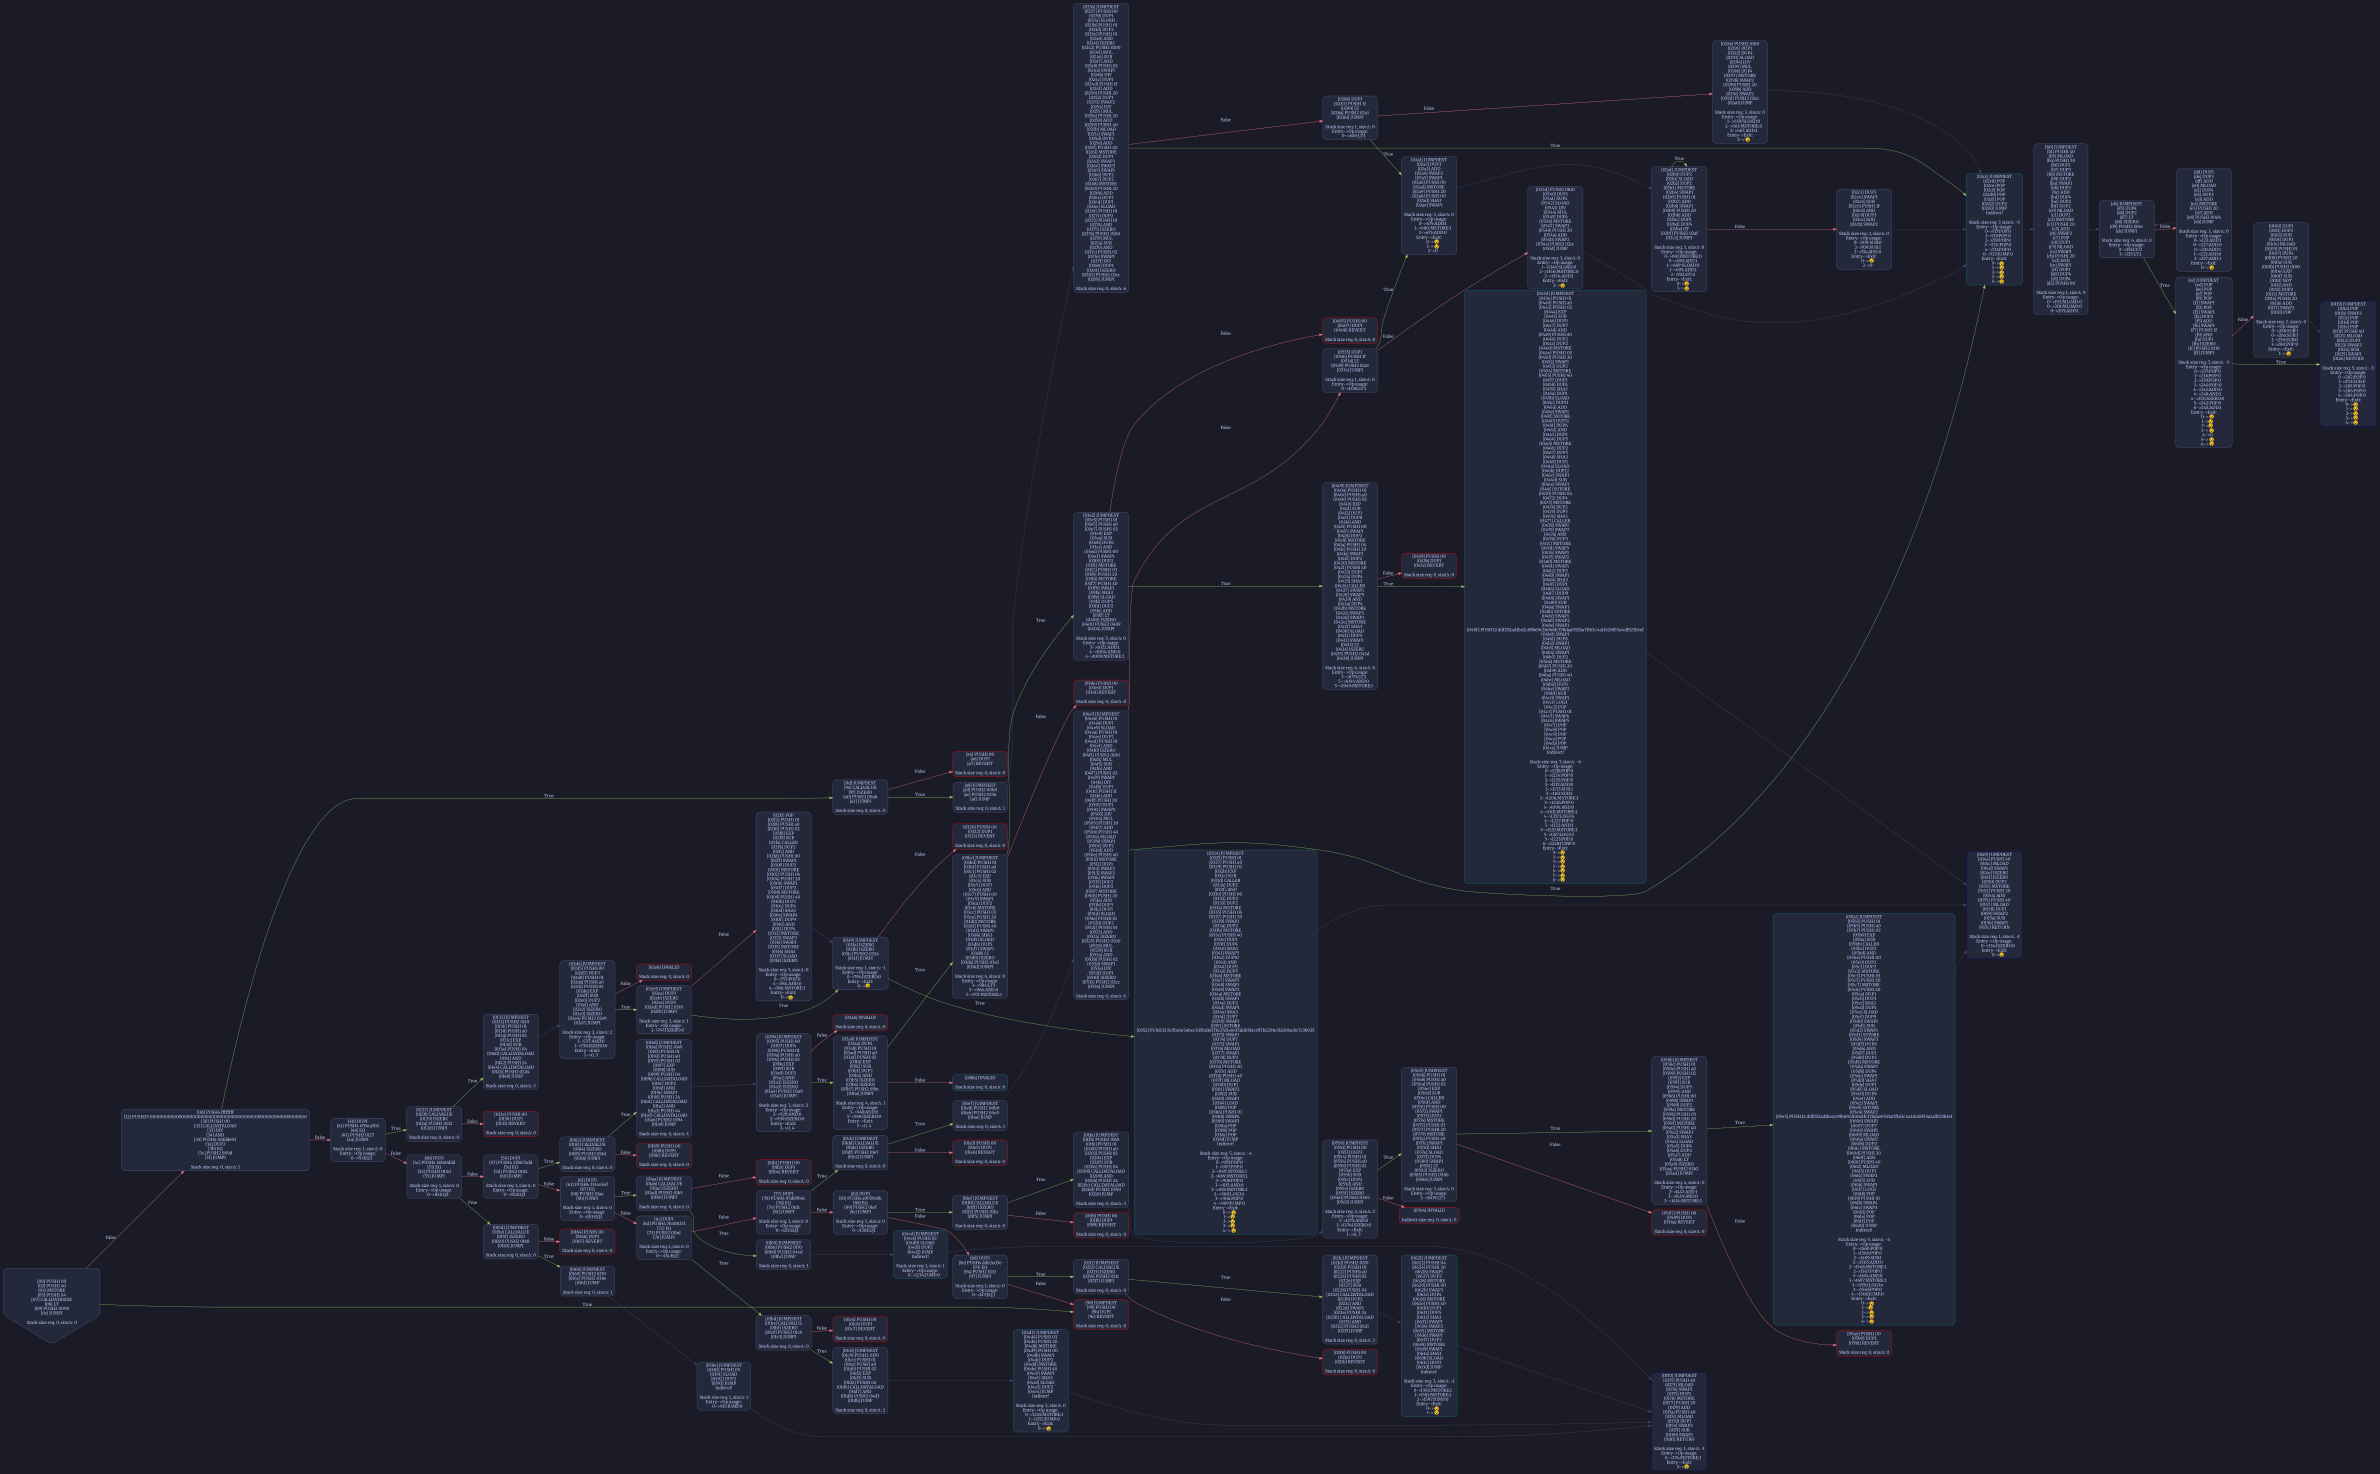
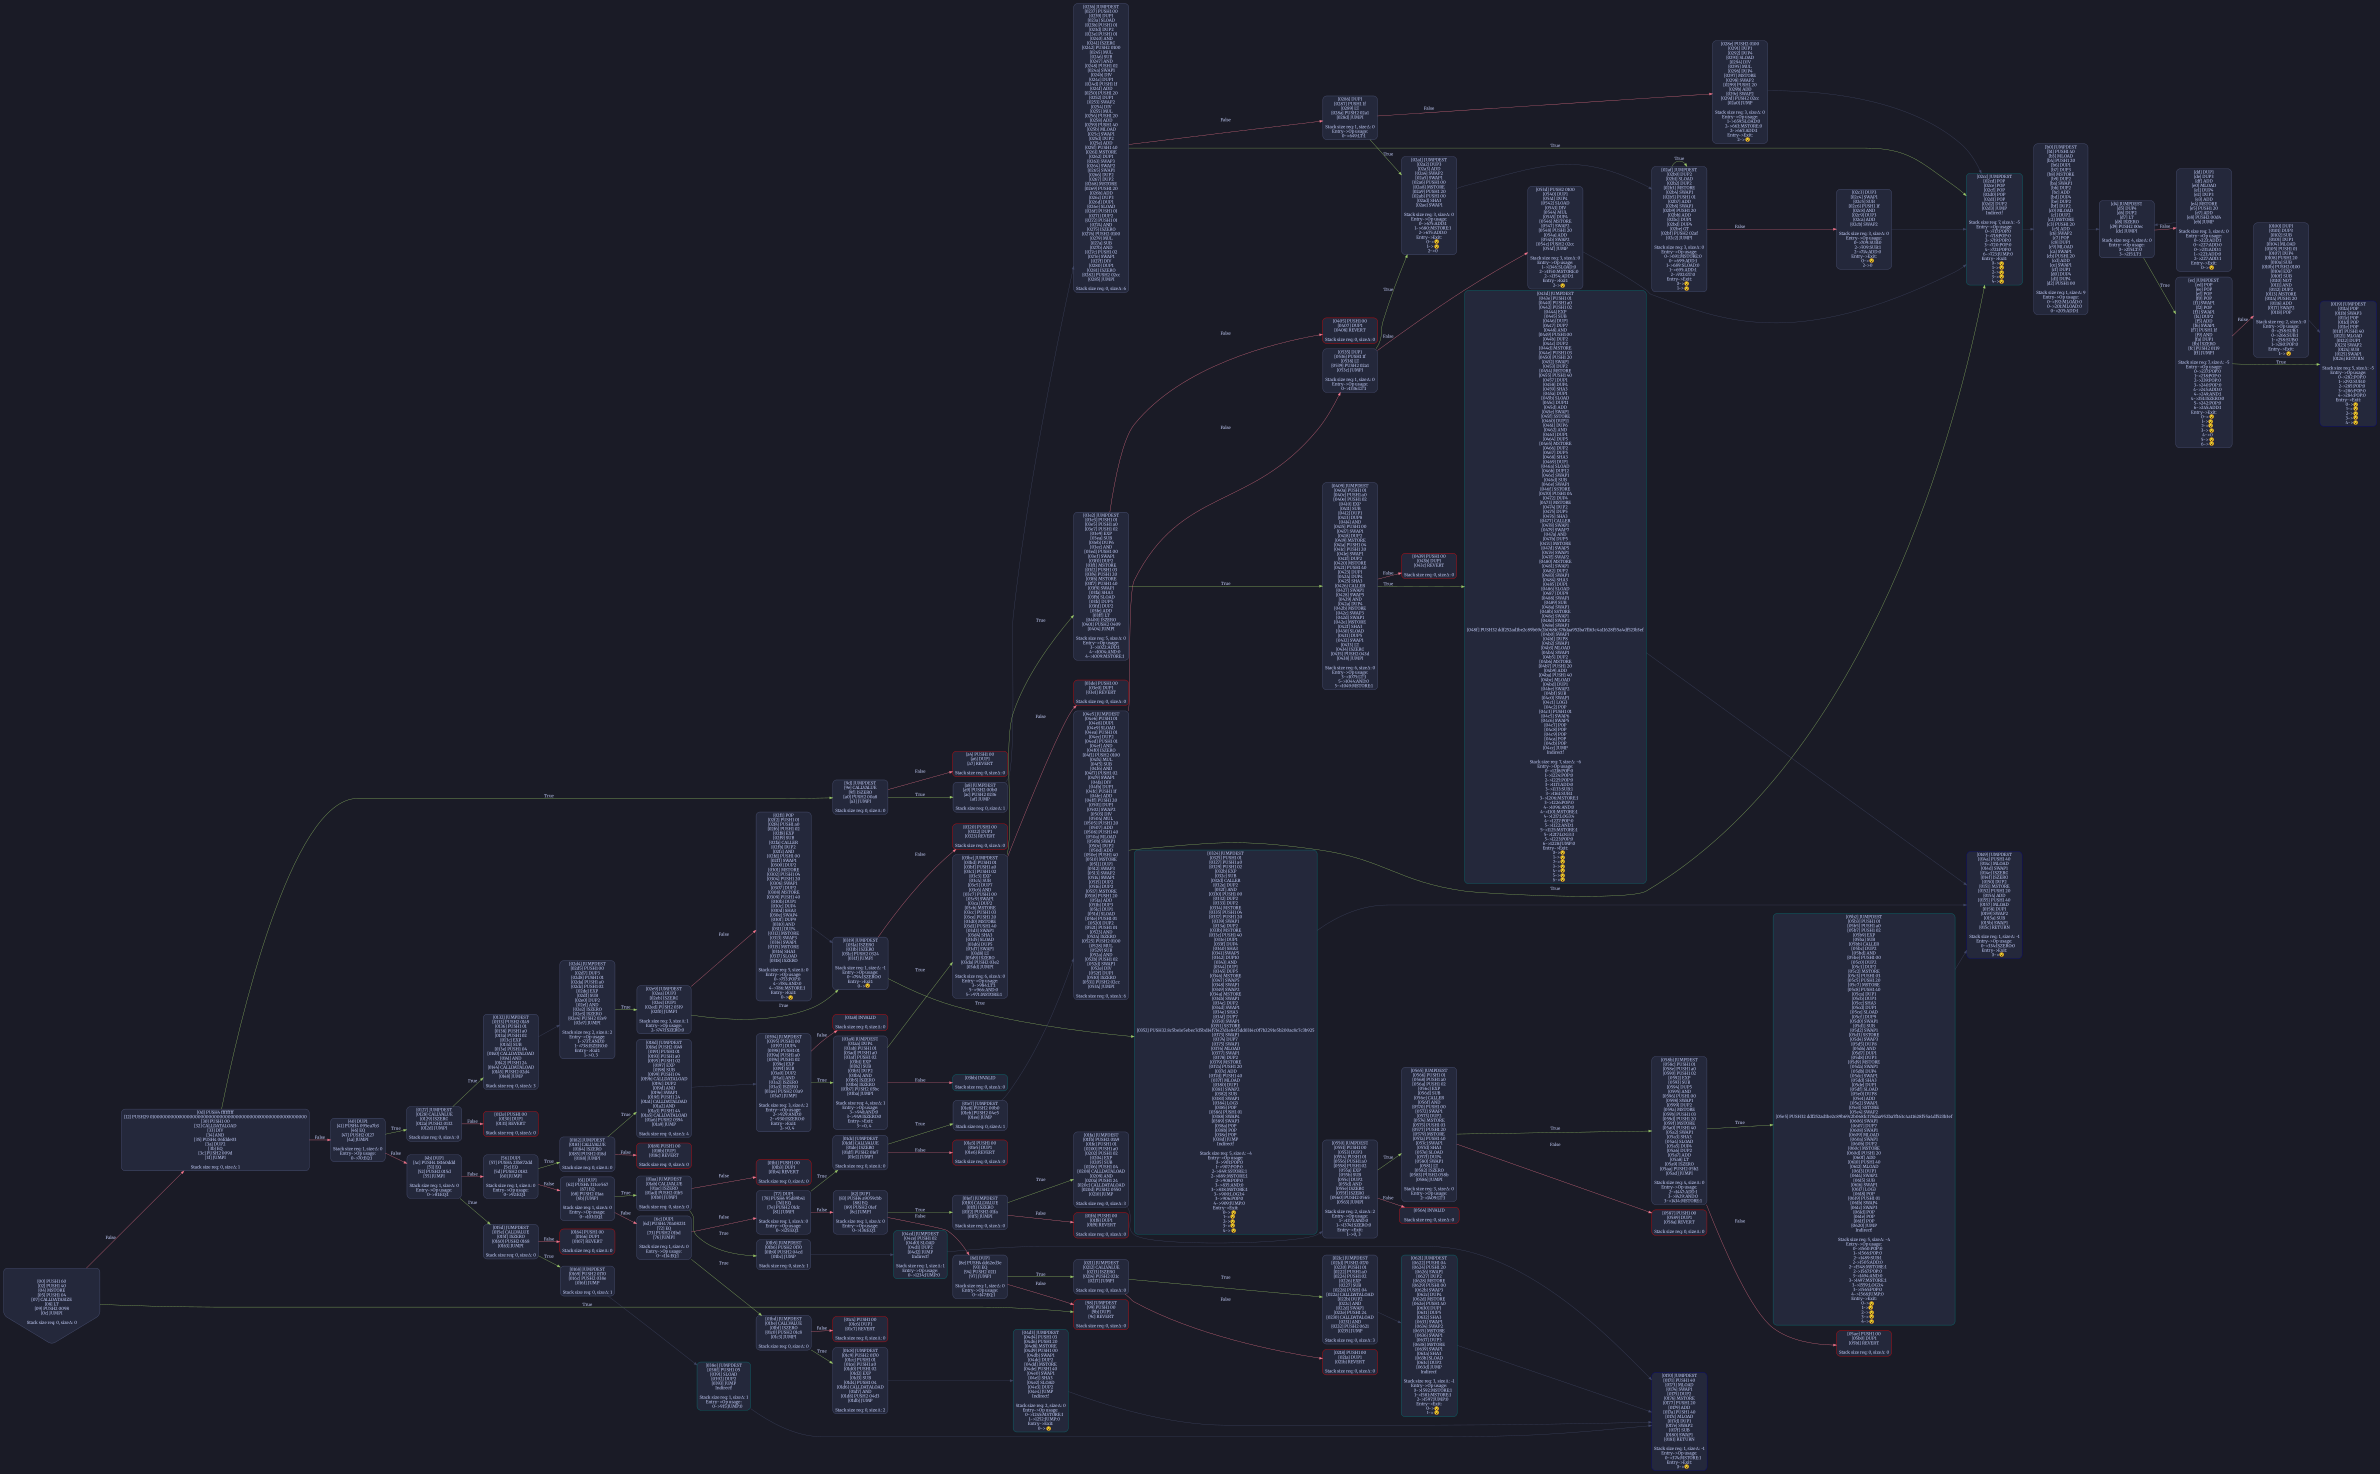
(664, 972) -> none
(1429, 1215) -> (1429, 1215)
